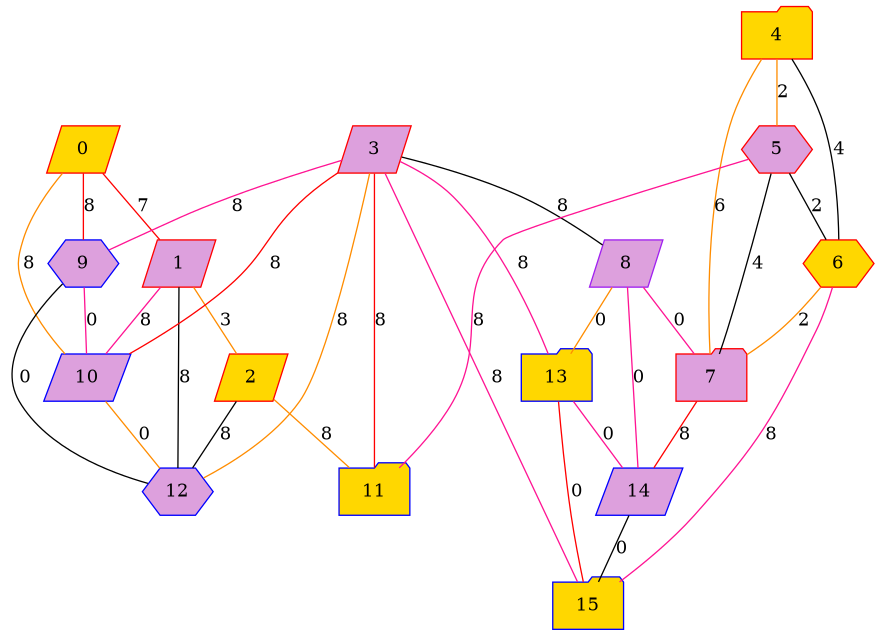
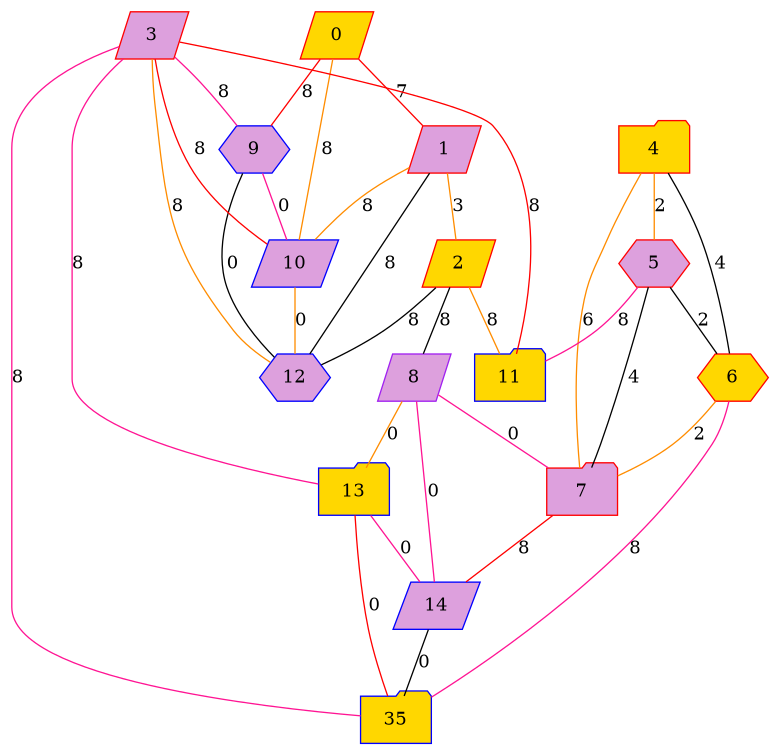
(507, 190) -> (437, 321)
(133, 321) -> (359, 199)
(588, 606) -> (396, 720)
